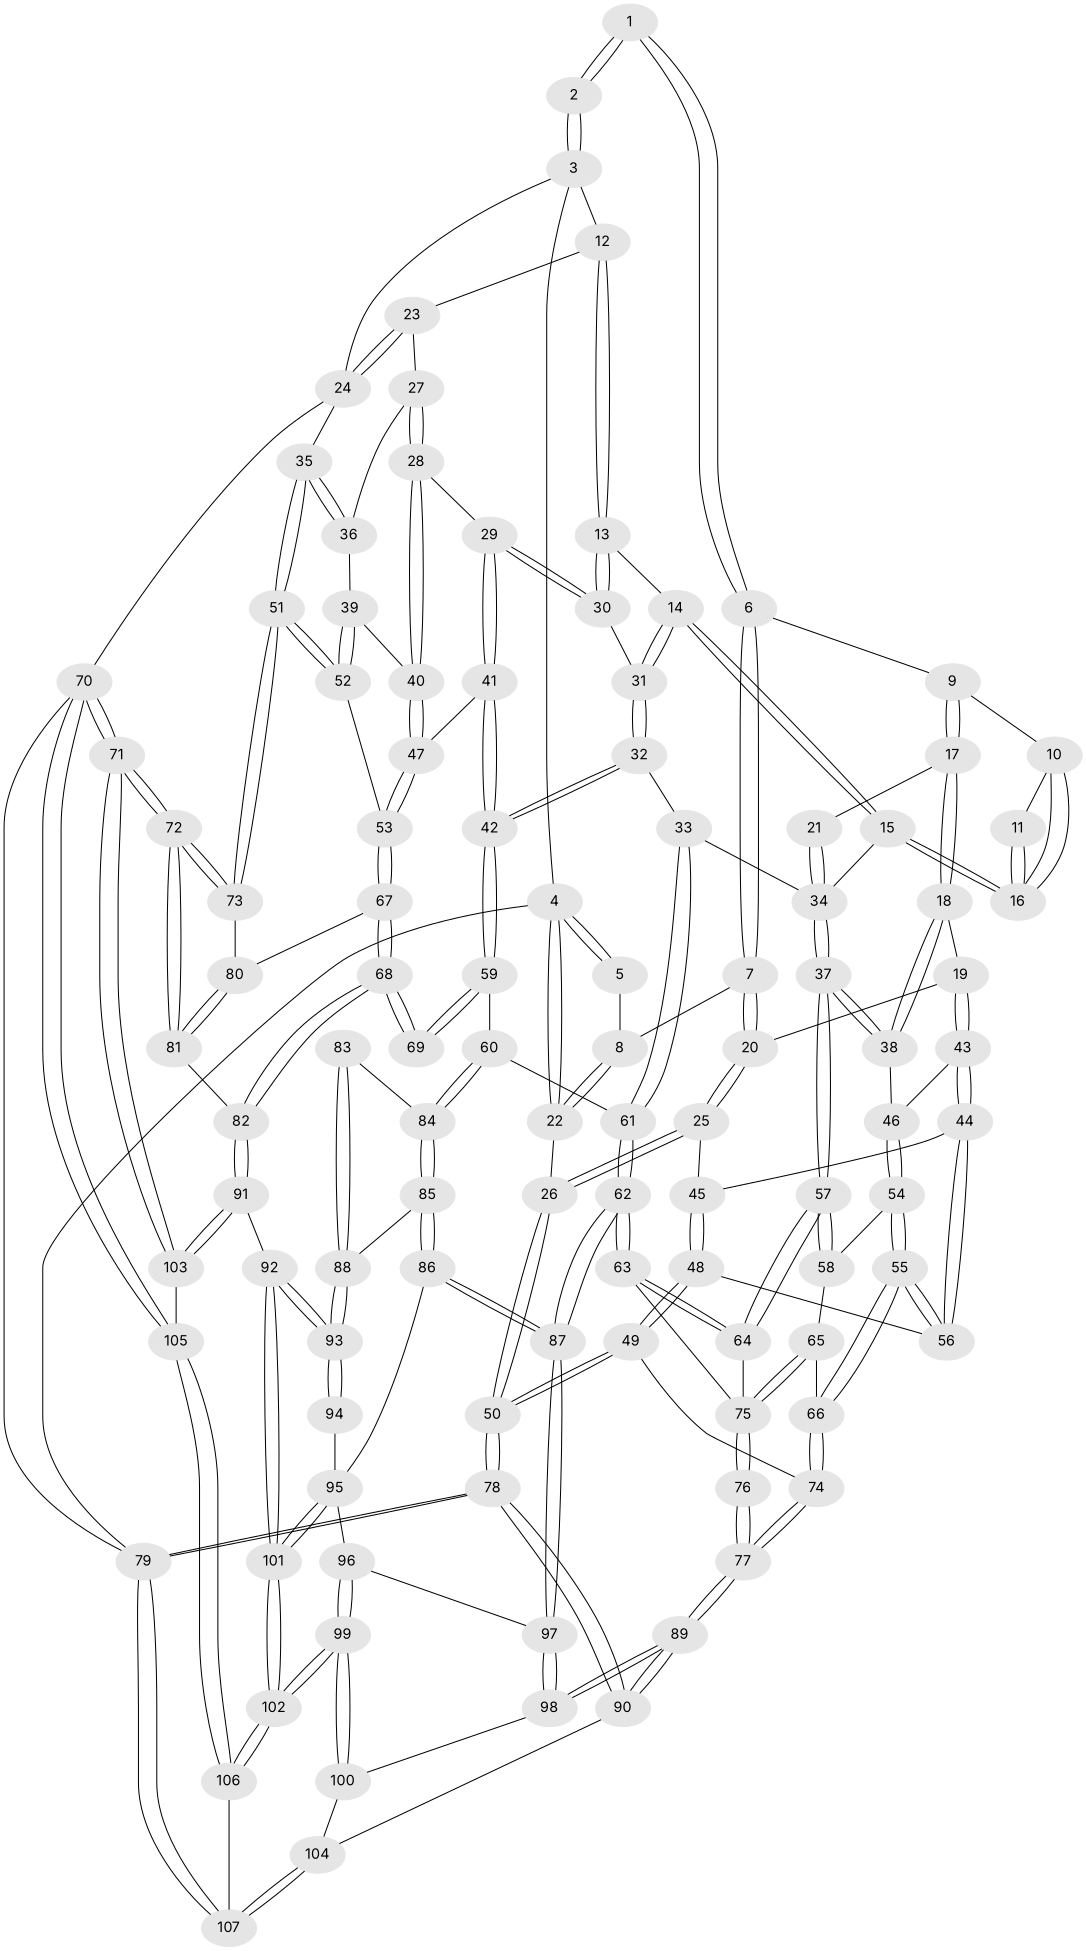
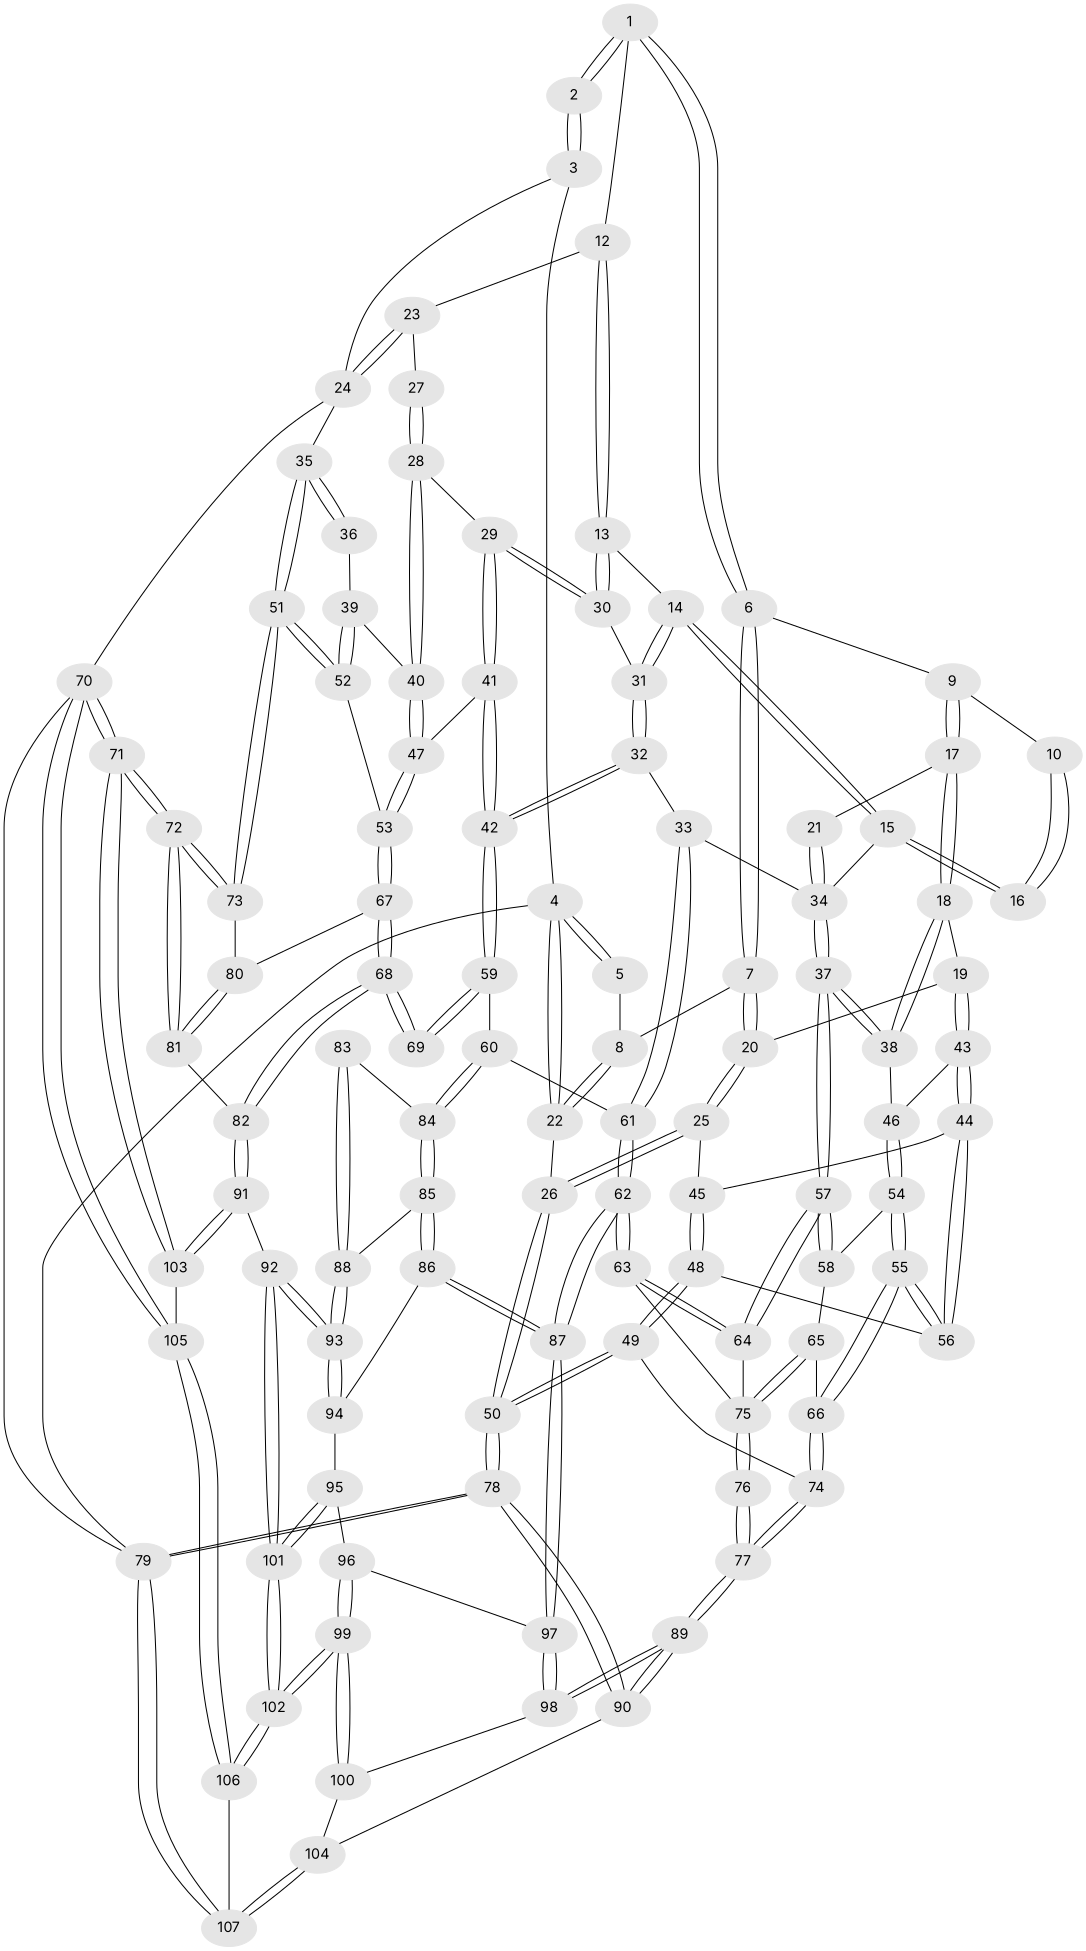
(588, 206) -> (618, 133)
(373, 459) -> none
(1018, 829) -> none
(393, 1383) -> (383, 1342)
